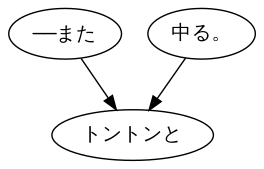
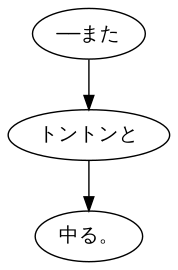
(171, 78) -> (89, 179)
